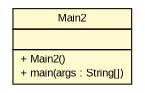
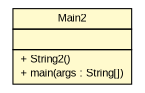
(43, 59) -> (45, 59)
